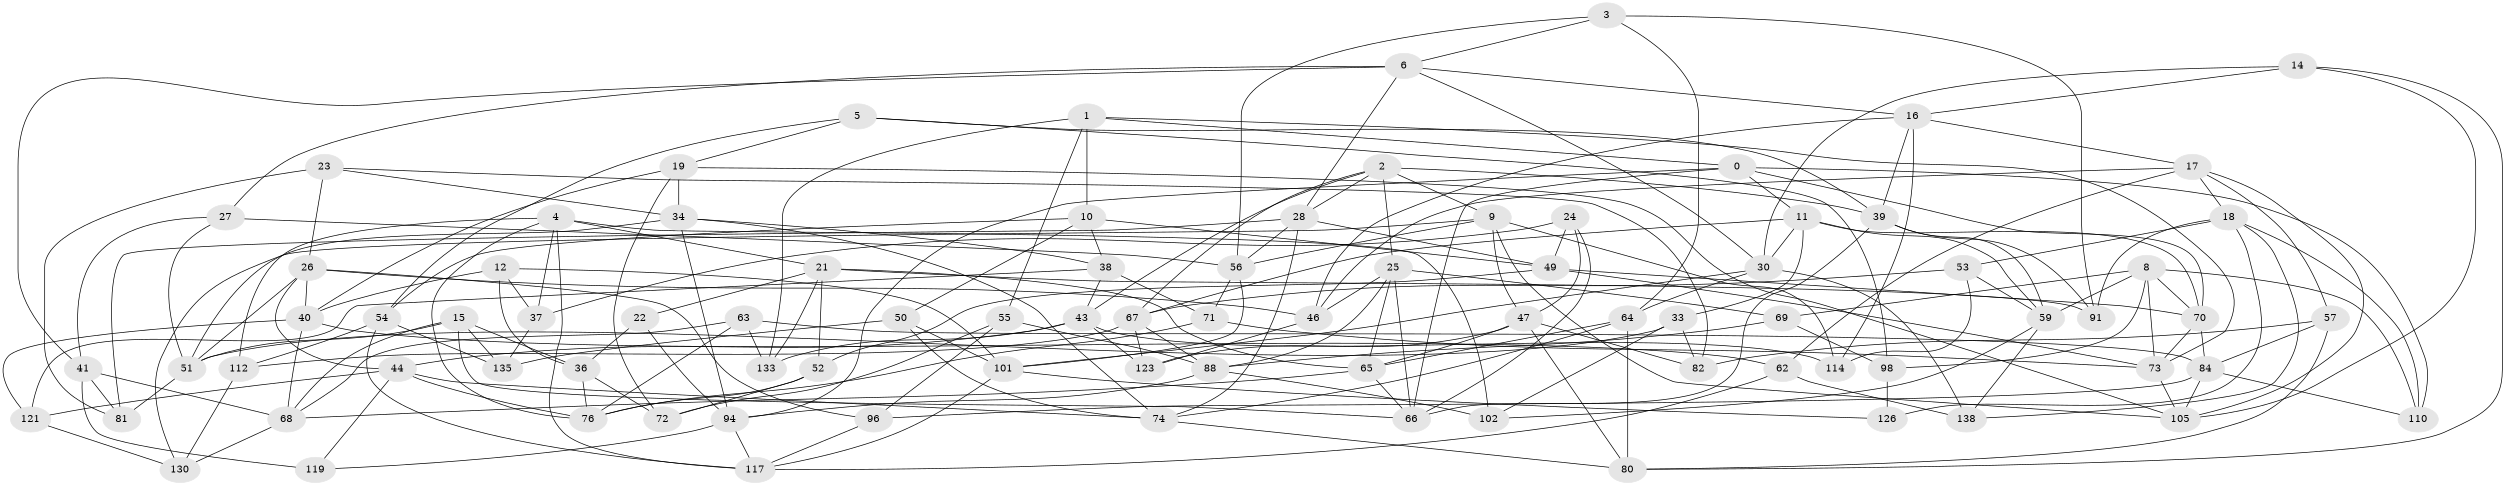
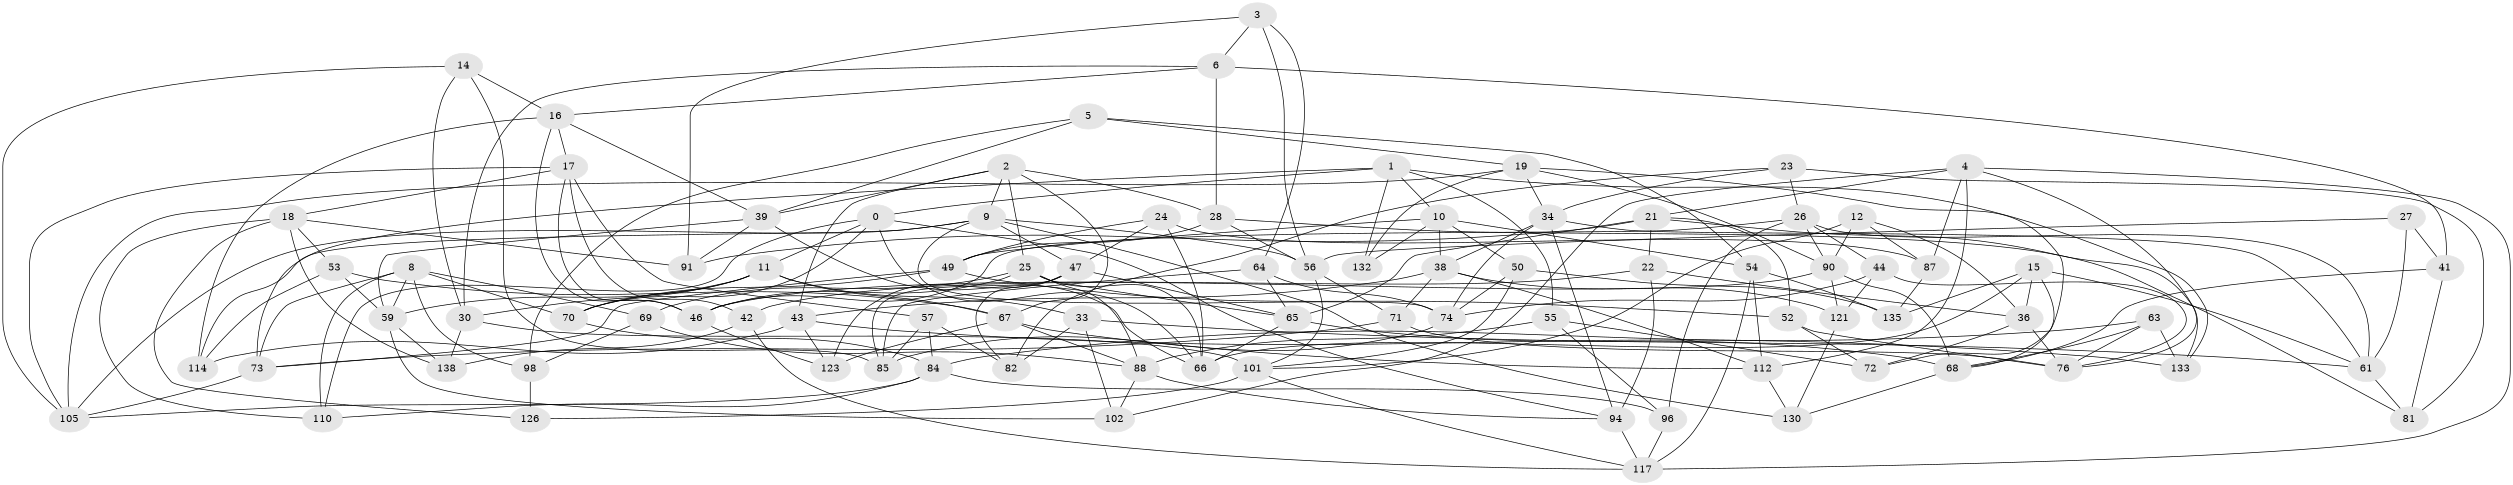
(650, 93) -> none
none -> (1362, 268)
none -> (1169, 282)
(1689, 292) -> none
none -> (1603, 314)
(305, 318) -> (1829, 268)
(536, 318) -> (1930, 268)
(1273, 320) -> (1149, 303)
(2178, 344) -> none
(740, 347) -> none
(187, 369) -> (2366, 369)
(1783, 369) -> (747, 318)
(315, 470) -> none
(1628, 470) -> (883, 369)
